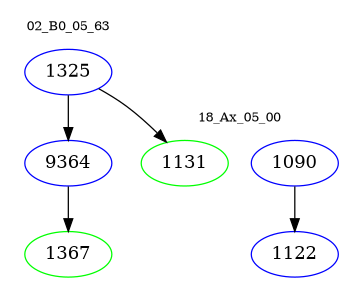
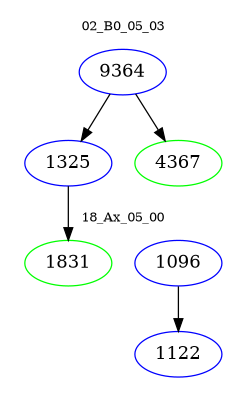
(68, 27) -> (123, 27)
(68, 111) -> (99, 112)
(185, 163) -> (68, 263)
(295, 163) -> (178, 263)
(68, 254) -> (178, 163)
